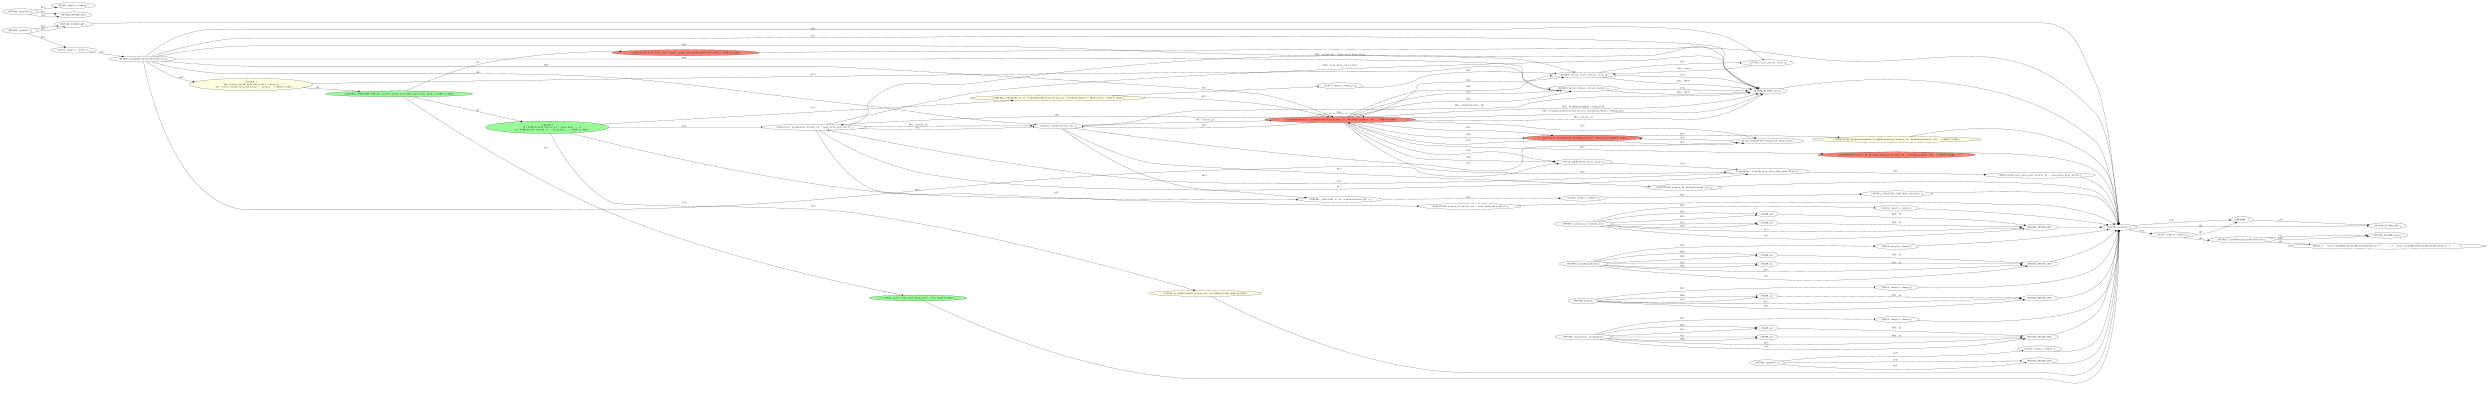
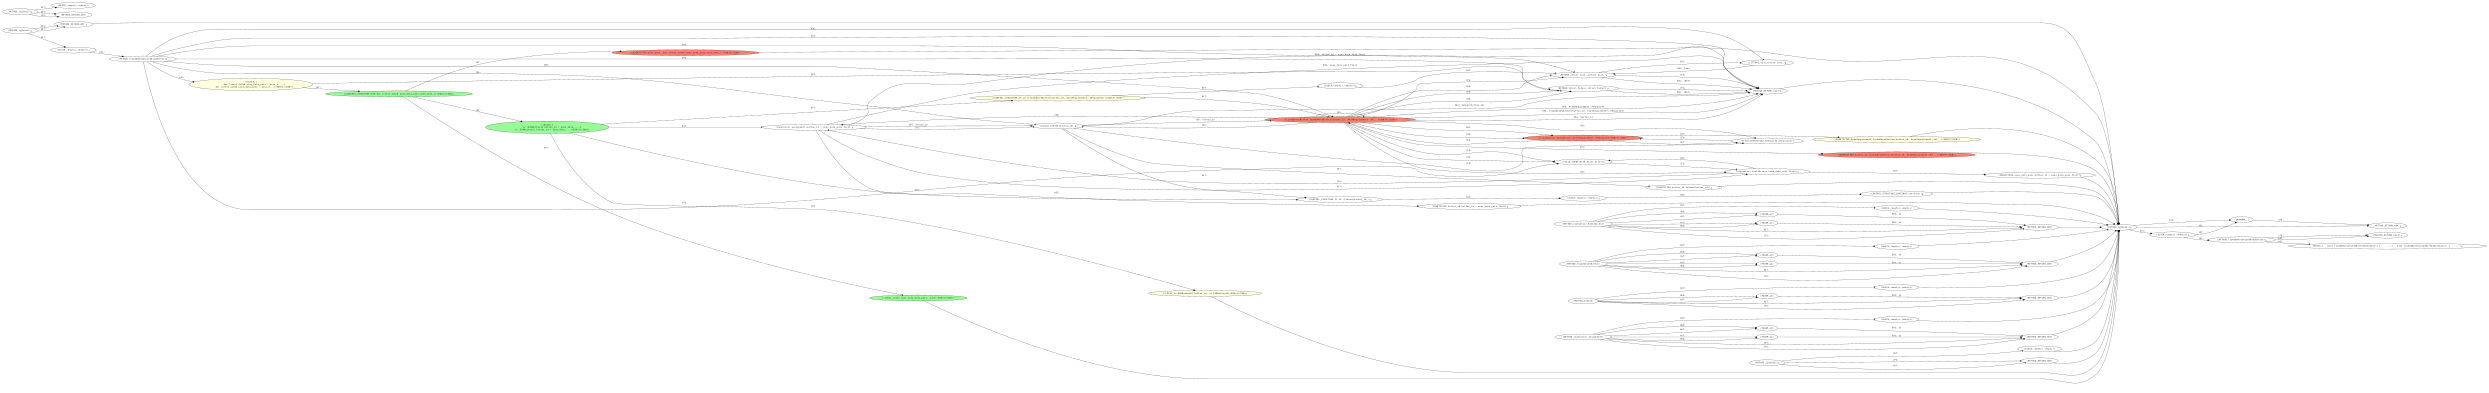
none -> (1683, 160)
